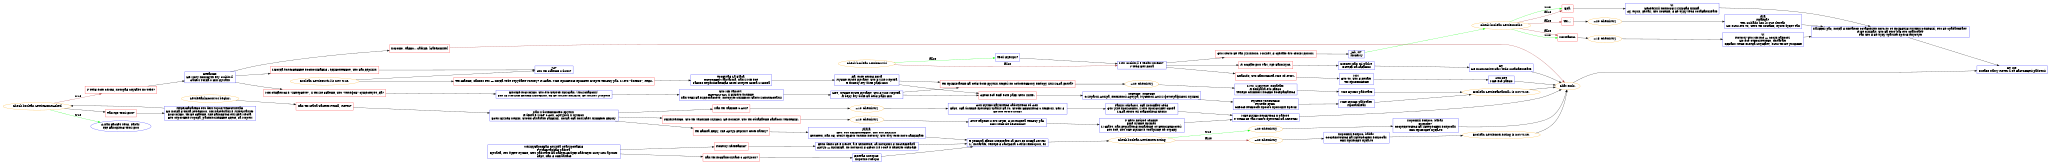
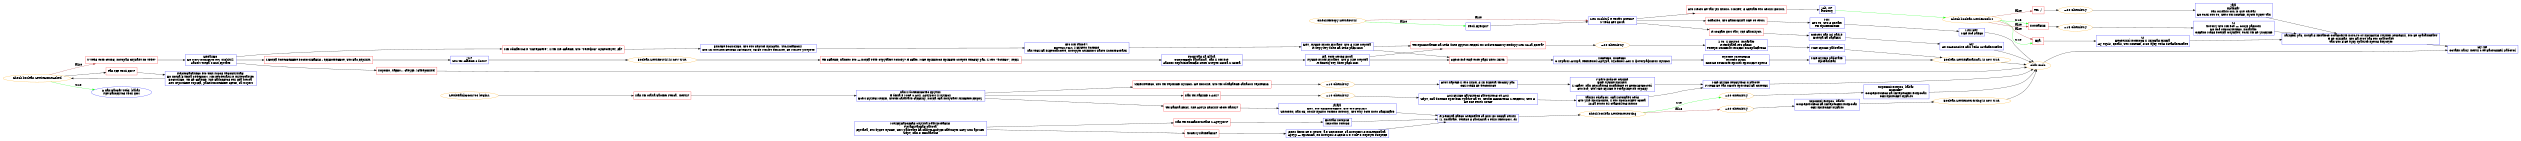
(1012, 44) -> (1231, 71)
(867, 64) -> (1337, 21)
(444, 75) -> (557, 60)
(78, 97) -> (78, 65)
